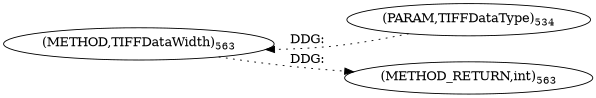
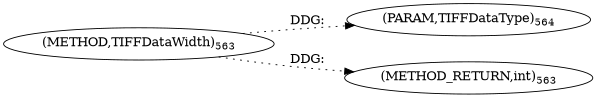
(545, 18) -> (545, 18)
(342, 45) -> (294, 29)
